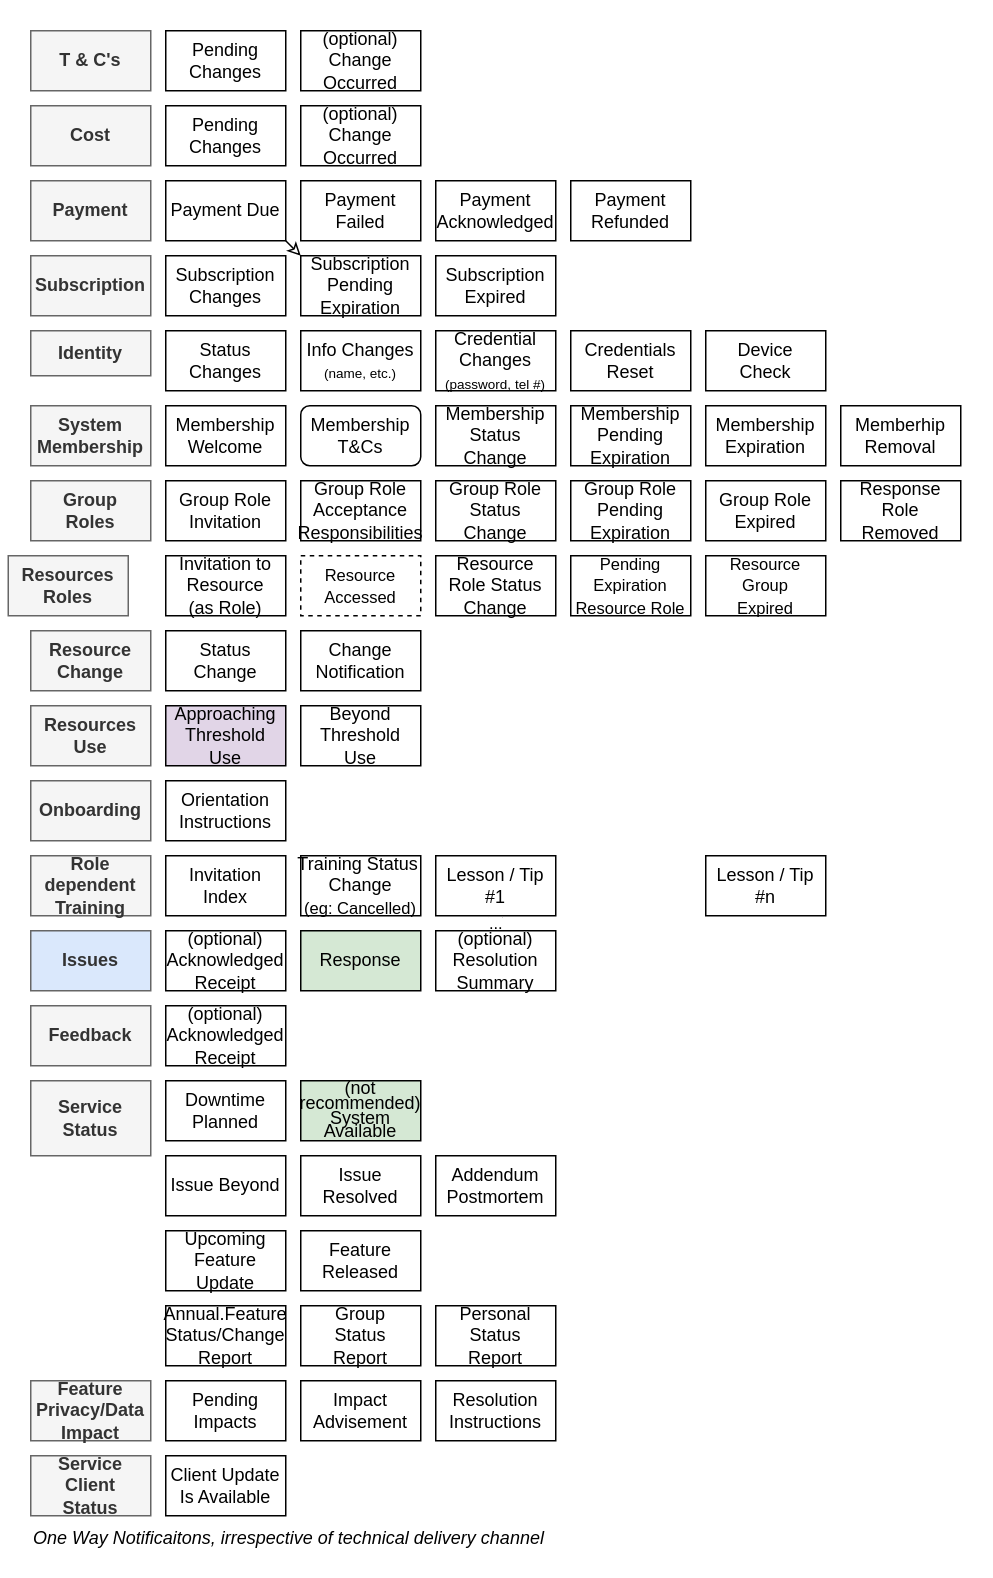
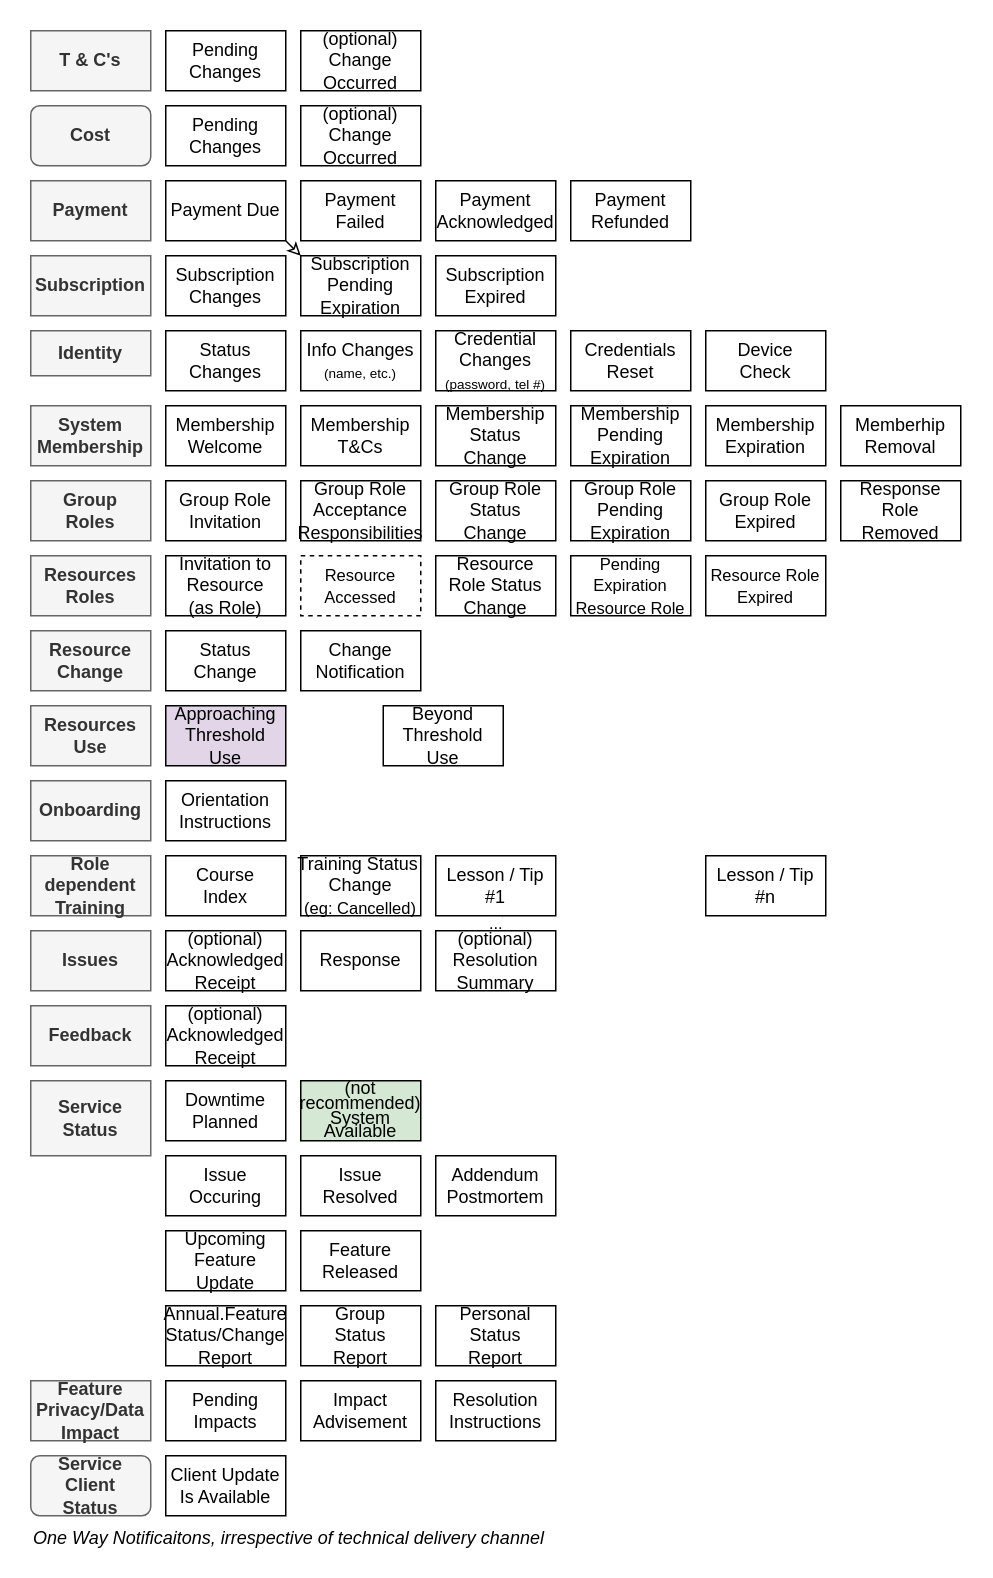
(91, 136) -> (91, 136)
(361, 436) -> (361, 436)
(68, 586) -> (91, 586)
(766, 586) -> (766, 586)
(361, 736) -> (443, 736)
(226, 886) -> (226, 886)
(91, 961) -> (91, 961)
(361, 961) -> (361, 961)
(226, 1186) -> (226, 1186)
(91, 1486) -> (91, 1486)
